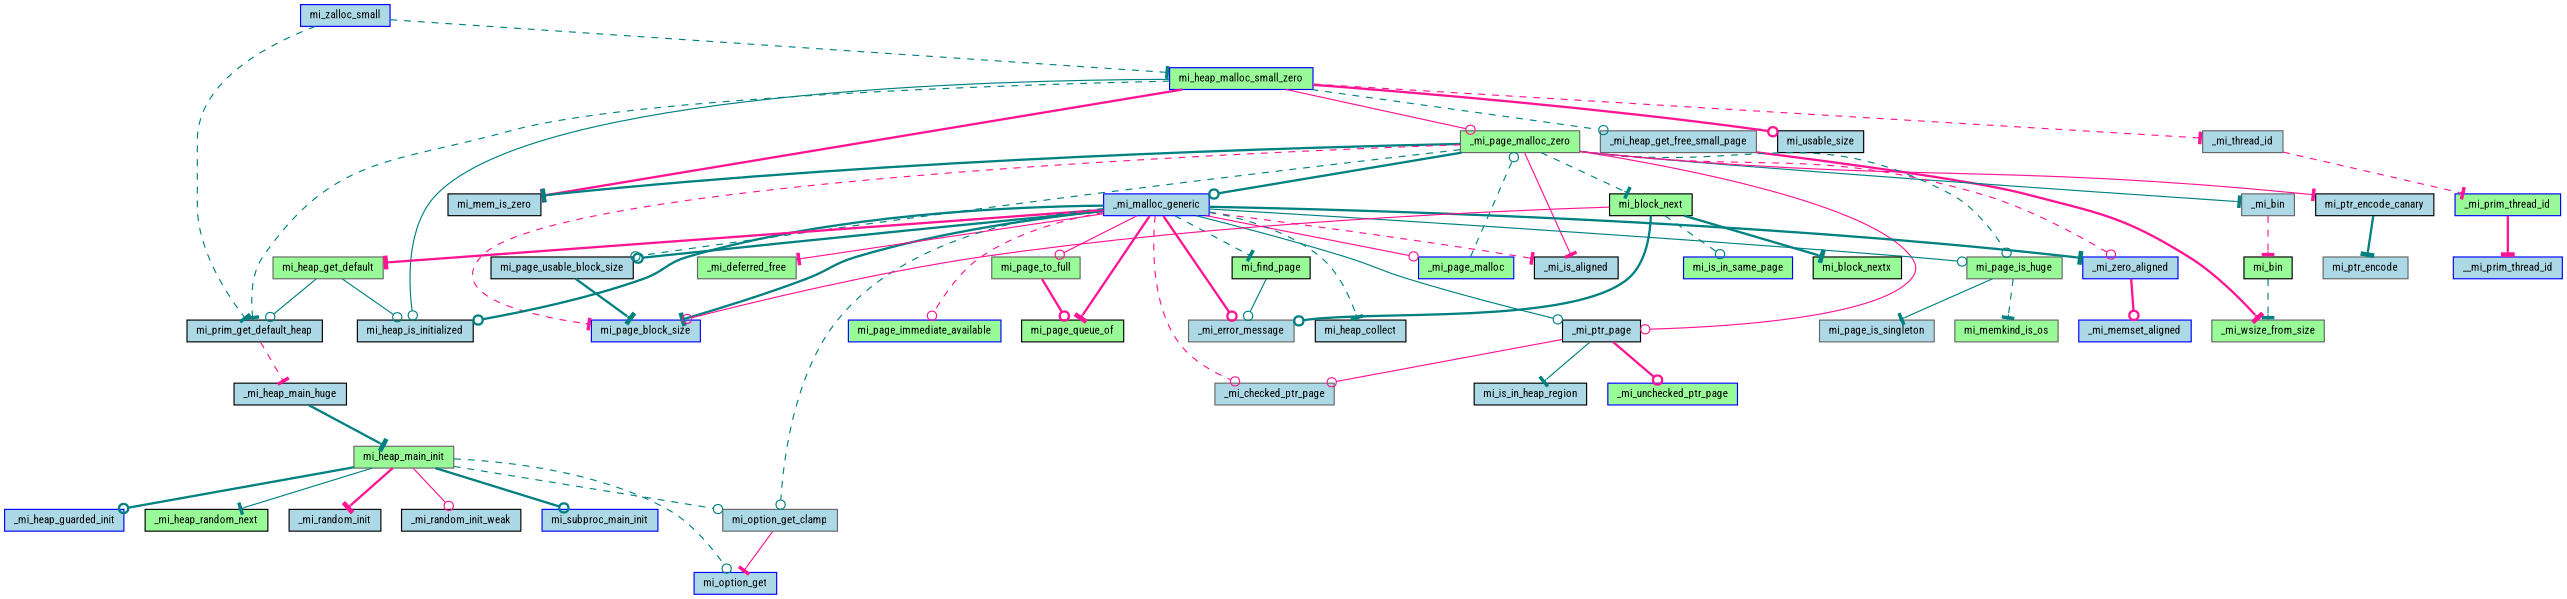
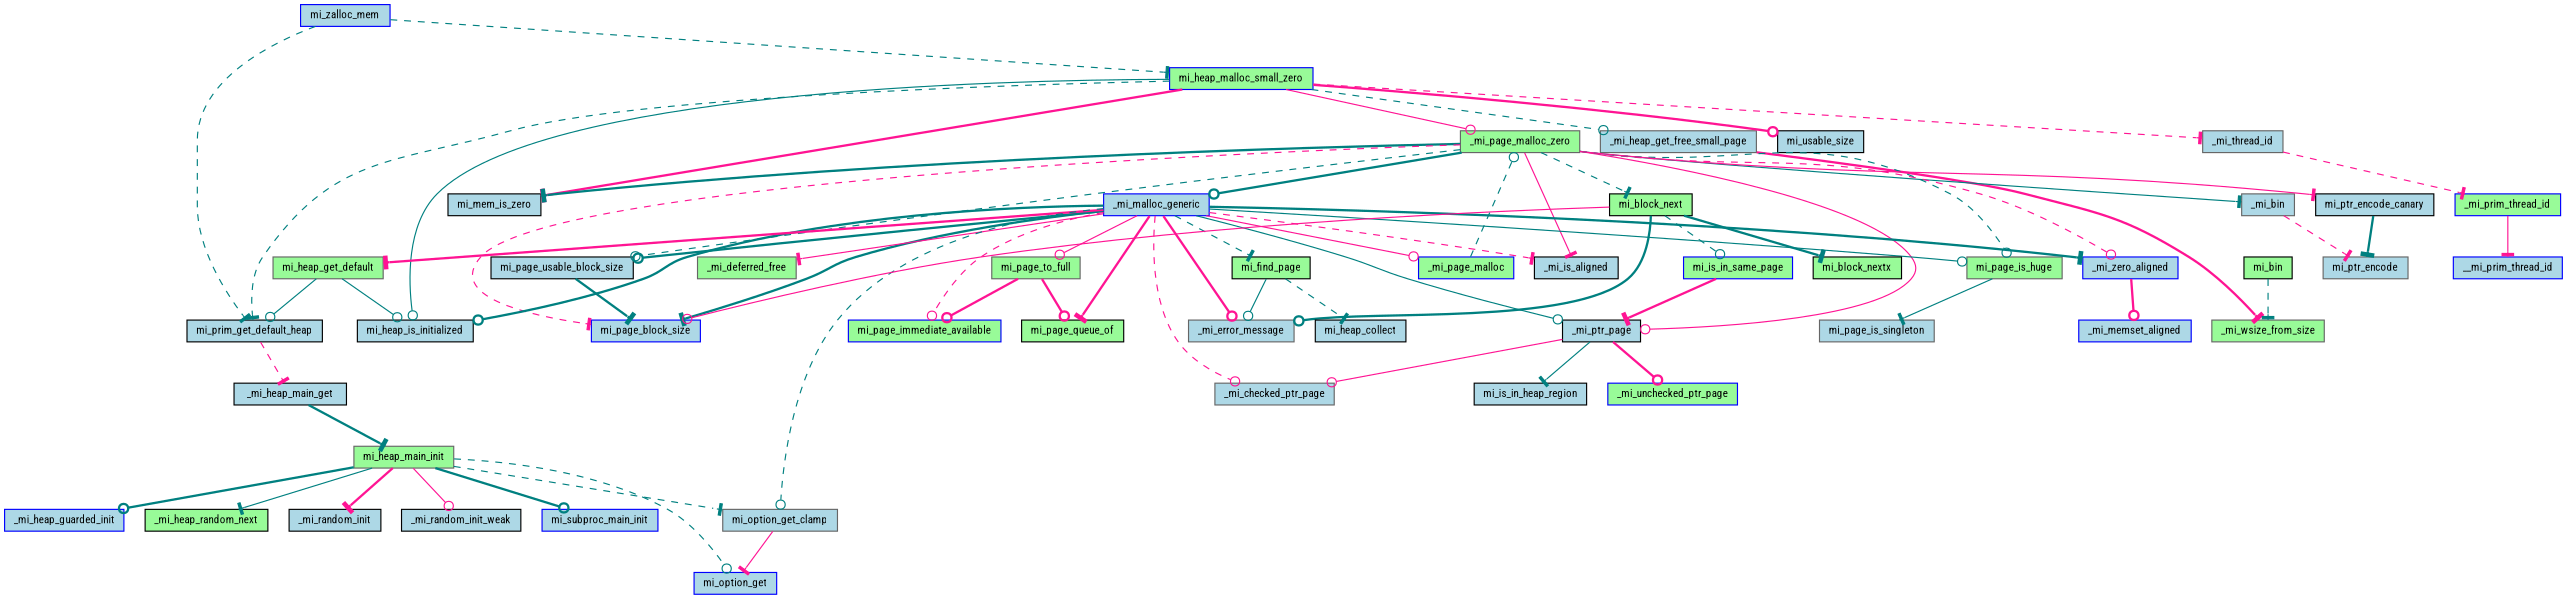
(345, 15) -> (345, 15)
(2268, 234) -> (2314, 235)
(2508, 234) -> (2508, 234)
(1322, 258) -> (1313, 298)
none -> (985, 297)
none -> (1673, 298)
(2006, 331) -> none
(290, 394) -> (290, 394)
(584, 487) -> (584, 487)
